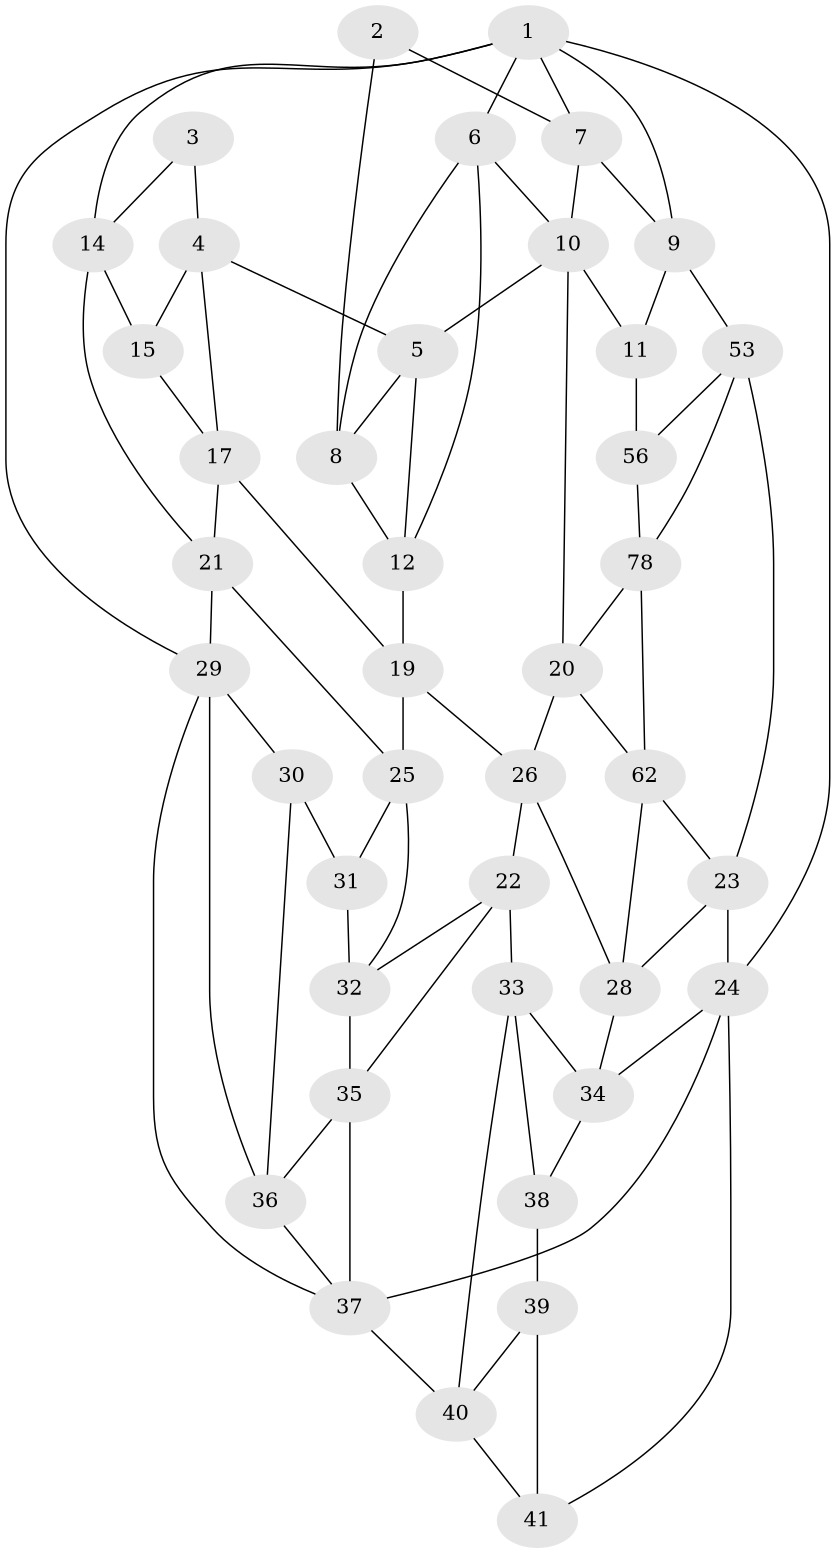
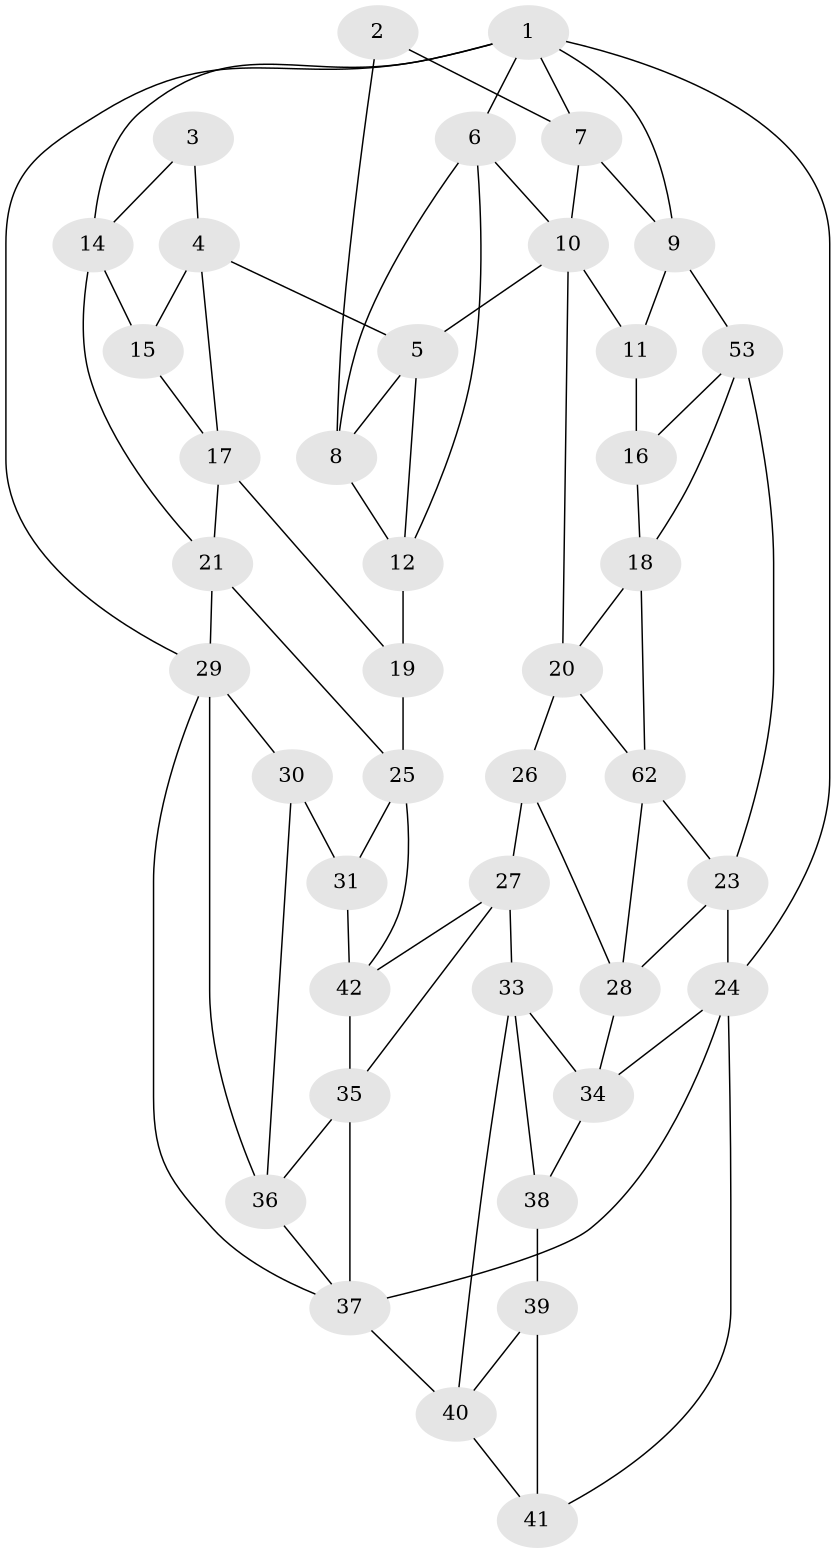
(636, 458) -> (636, 458)
(641, 564) -> (641, 564)
(465, 724) -> none
(509, 883) -> (509, 883)
(350, 989) -> (350, 989)
